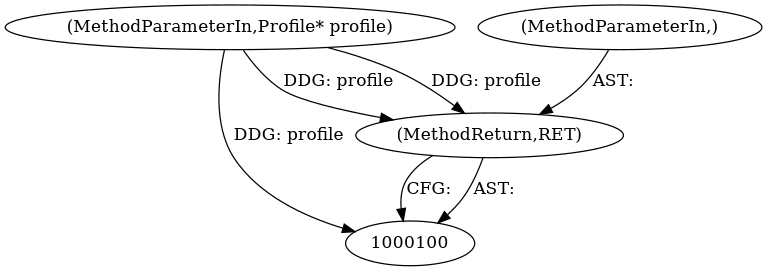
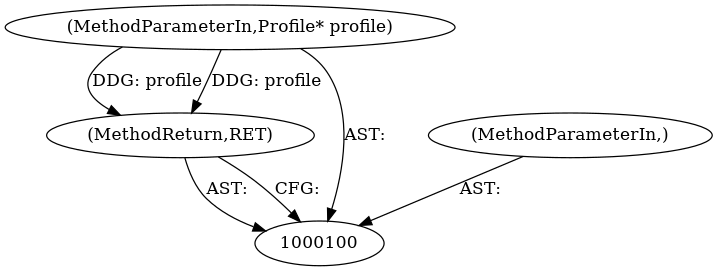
(584, 83) -> (447, 189)
(289, 135) -> (368, 135)
